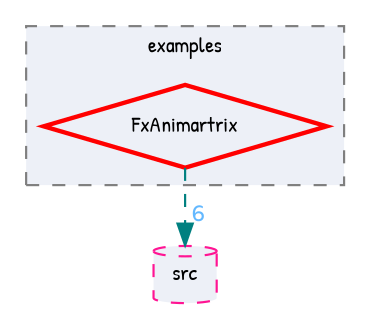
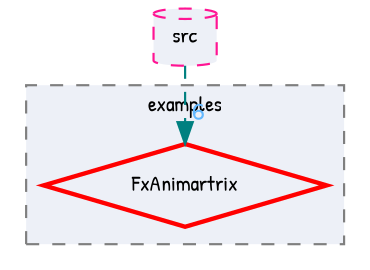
(185, 198) -> (185, 99)
